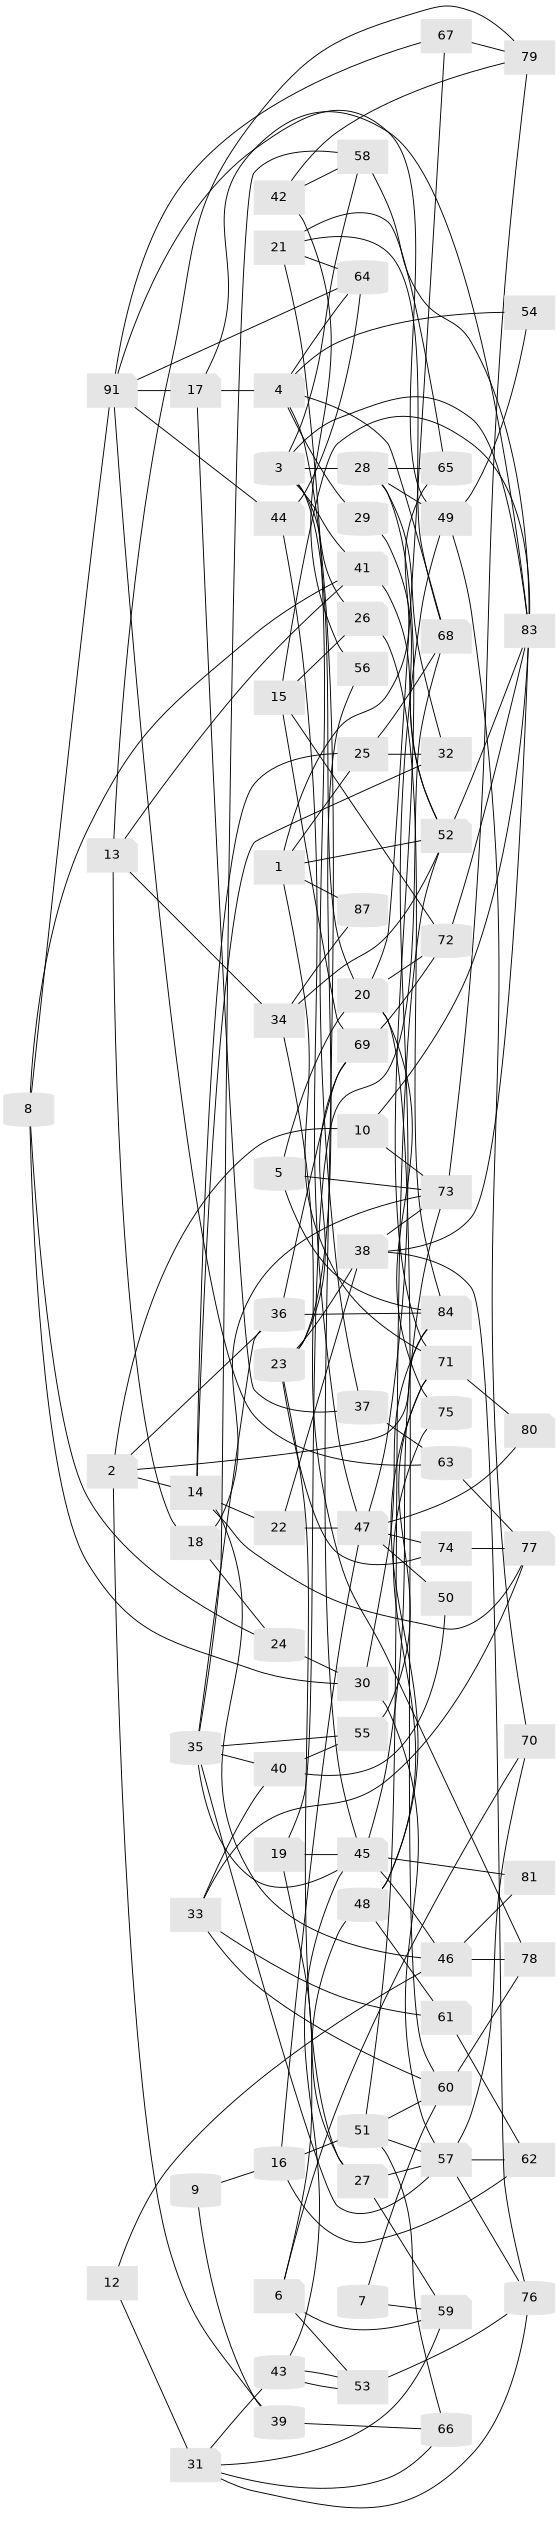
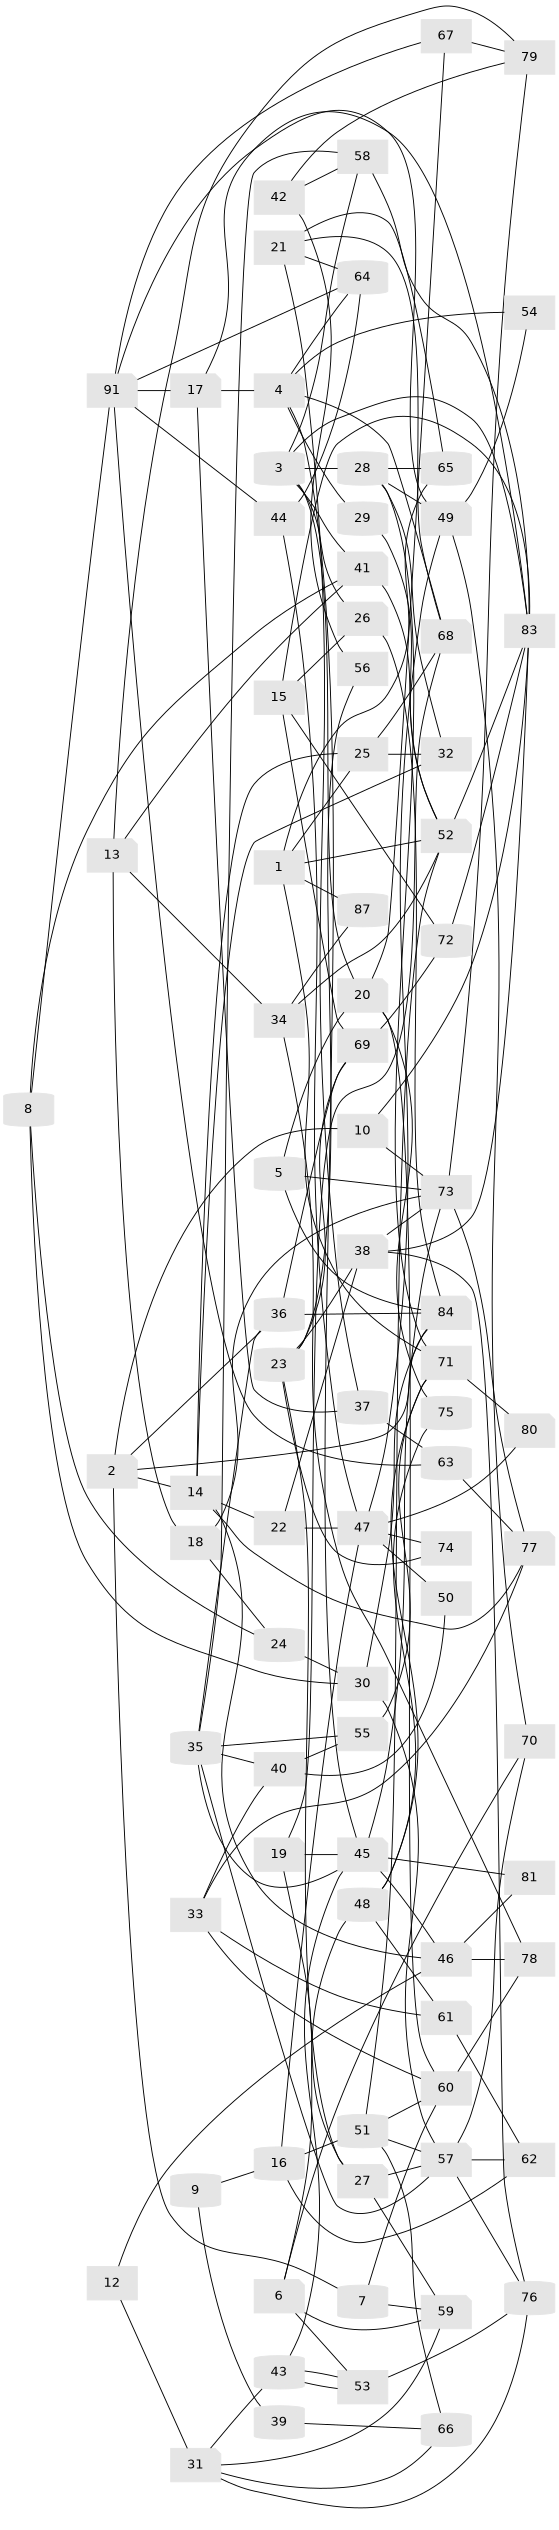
(405, 968) -> none
(487, 1548) -> (487, 1337)
(132, 1962) -> (131, 1947)
